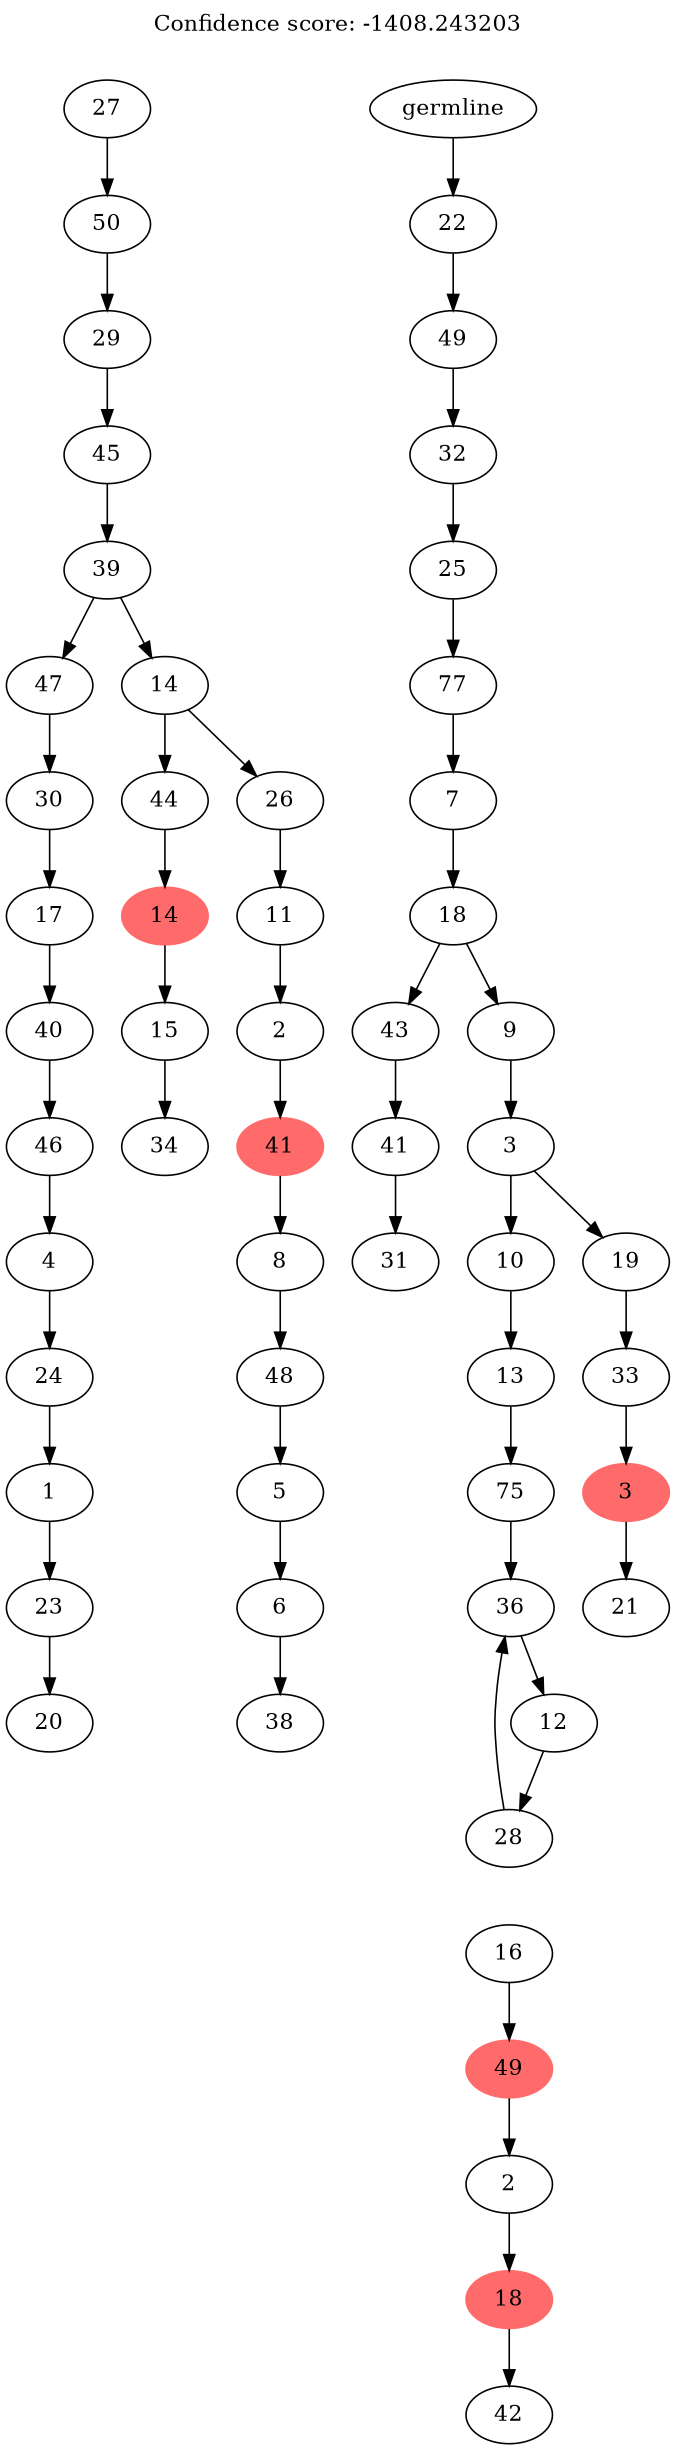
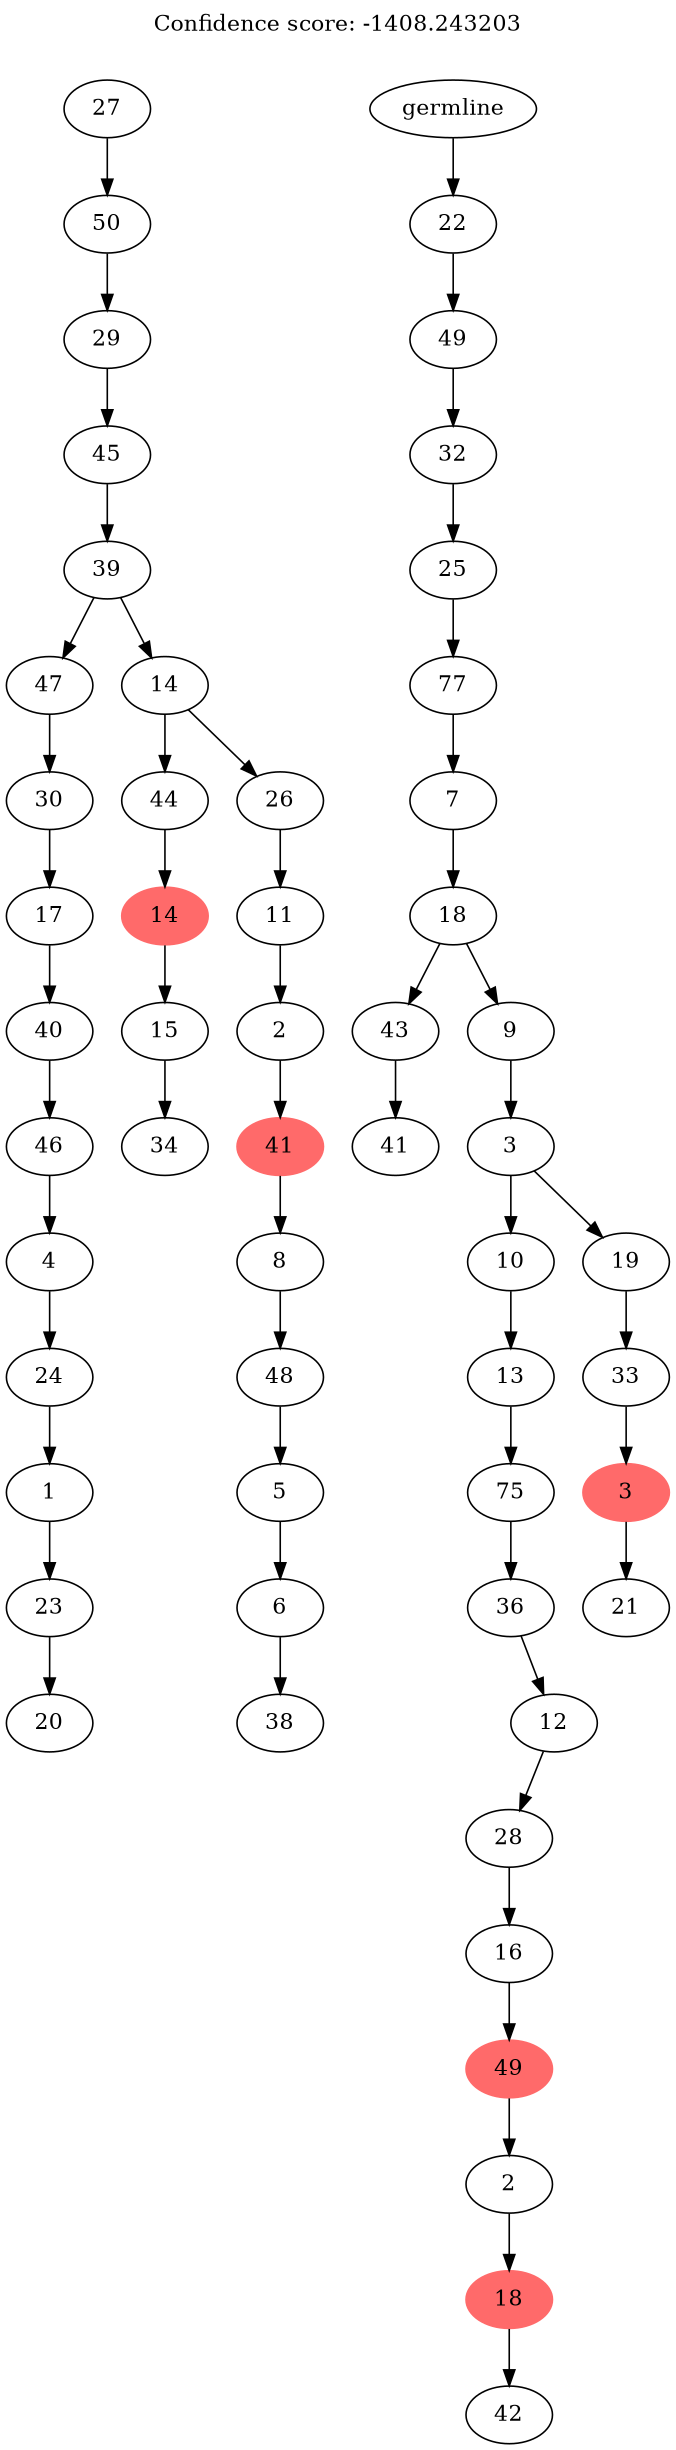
(396, 1262) -> none
(495, 1731) -> (509, 1888)
